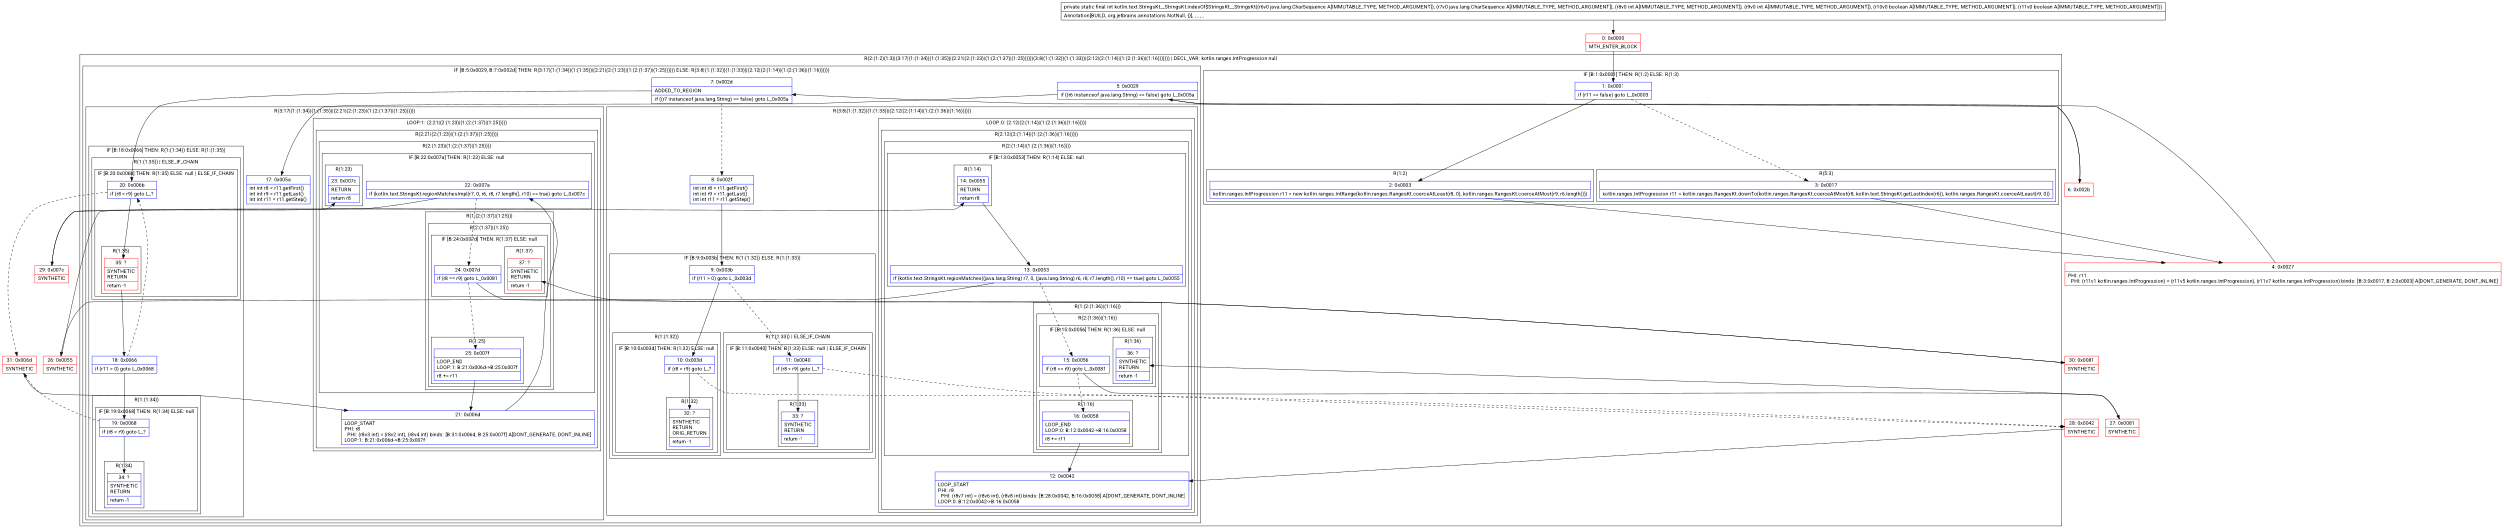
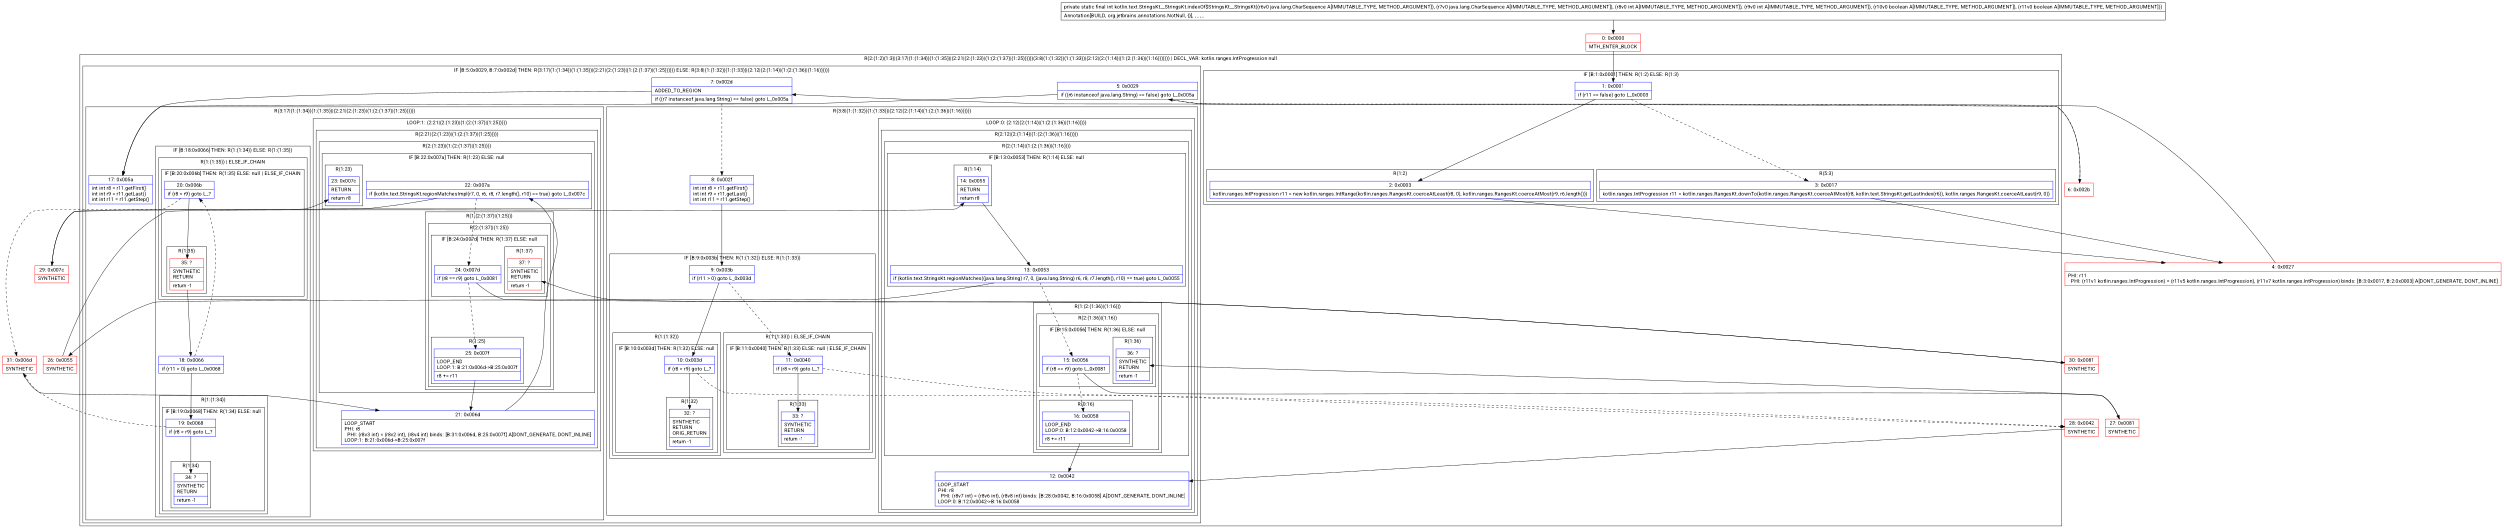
(366, 93) -> (368, 94)
(1652, 104) -> (1652, 104)
(1086, 404) -> (1086, 404)
